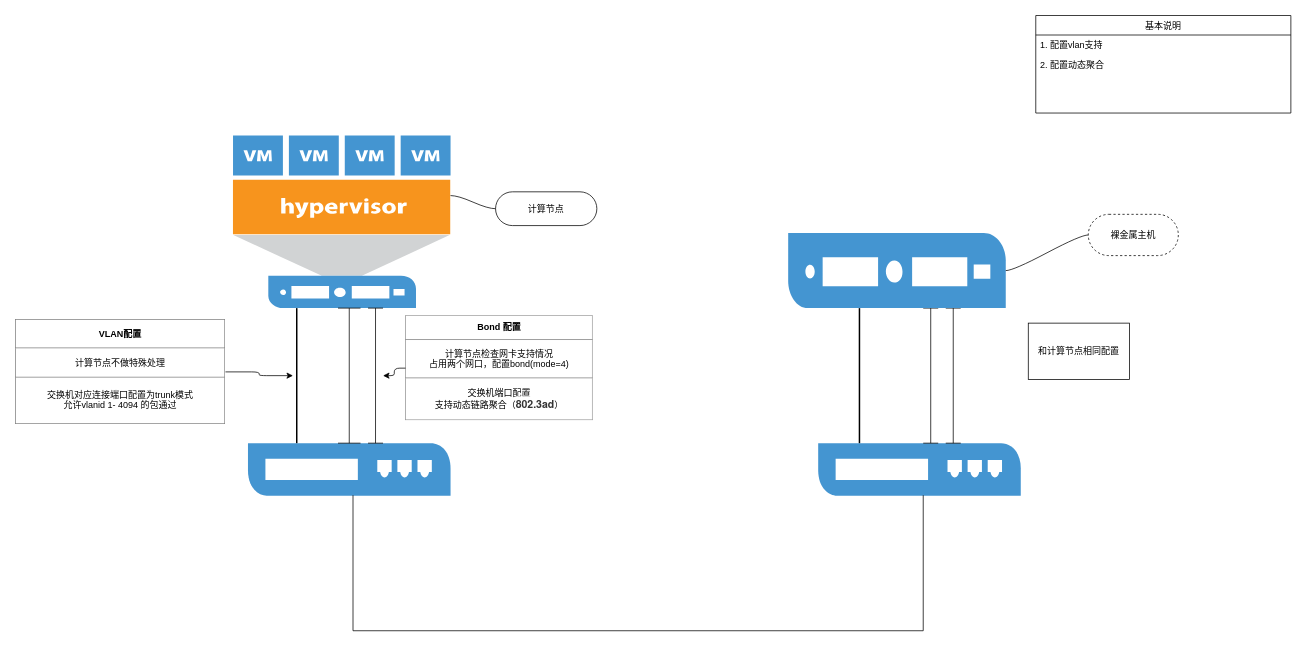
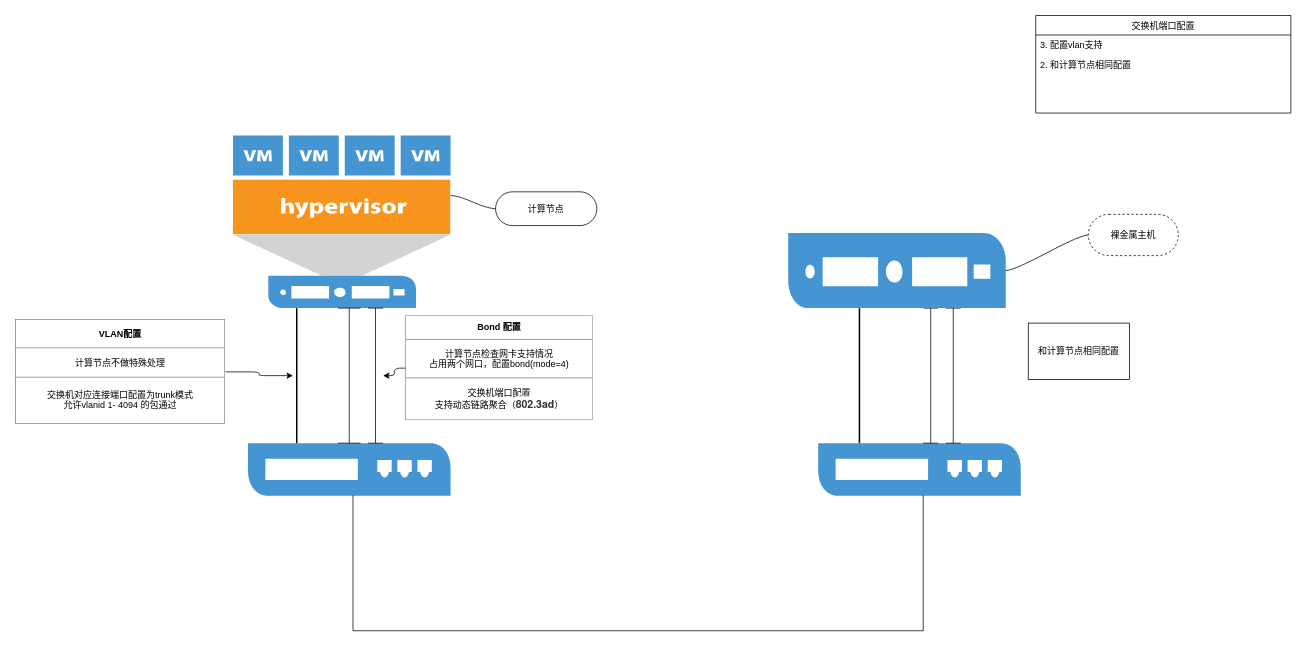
(1163, 26) -> (1163, 26)
(1072, 45) -> (1072, 45)
(1072, 65) -> (1085, 65)
